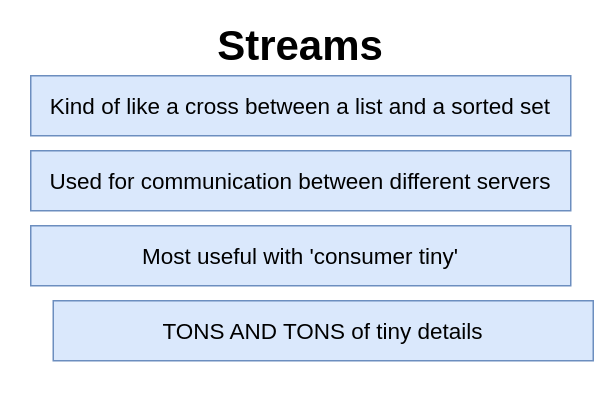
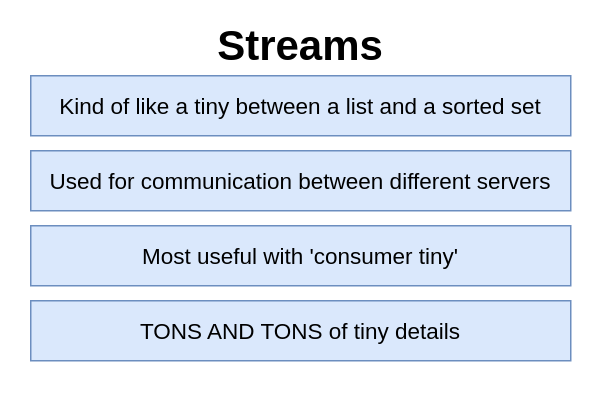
(301, 106) -> (301, 106)
(323, 331) -> (301, 331)
